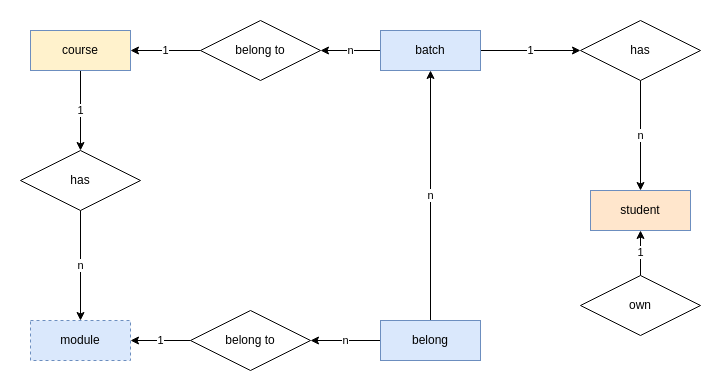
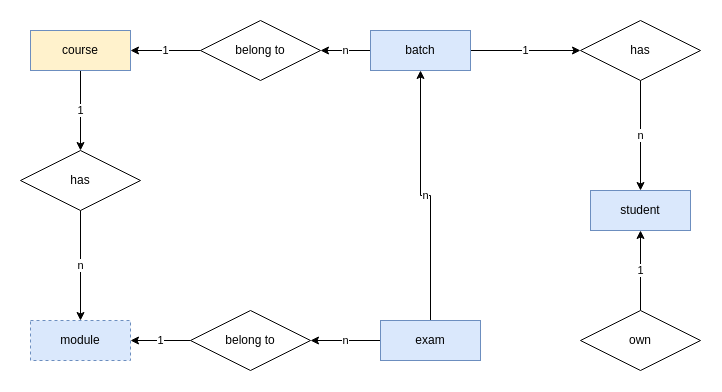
(431, 51) -> (421, 51)
(641, 211) -> (641, 211)
(641, 306) -> (641, 341)
(431, 341) -> (431, 341)
